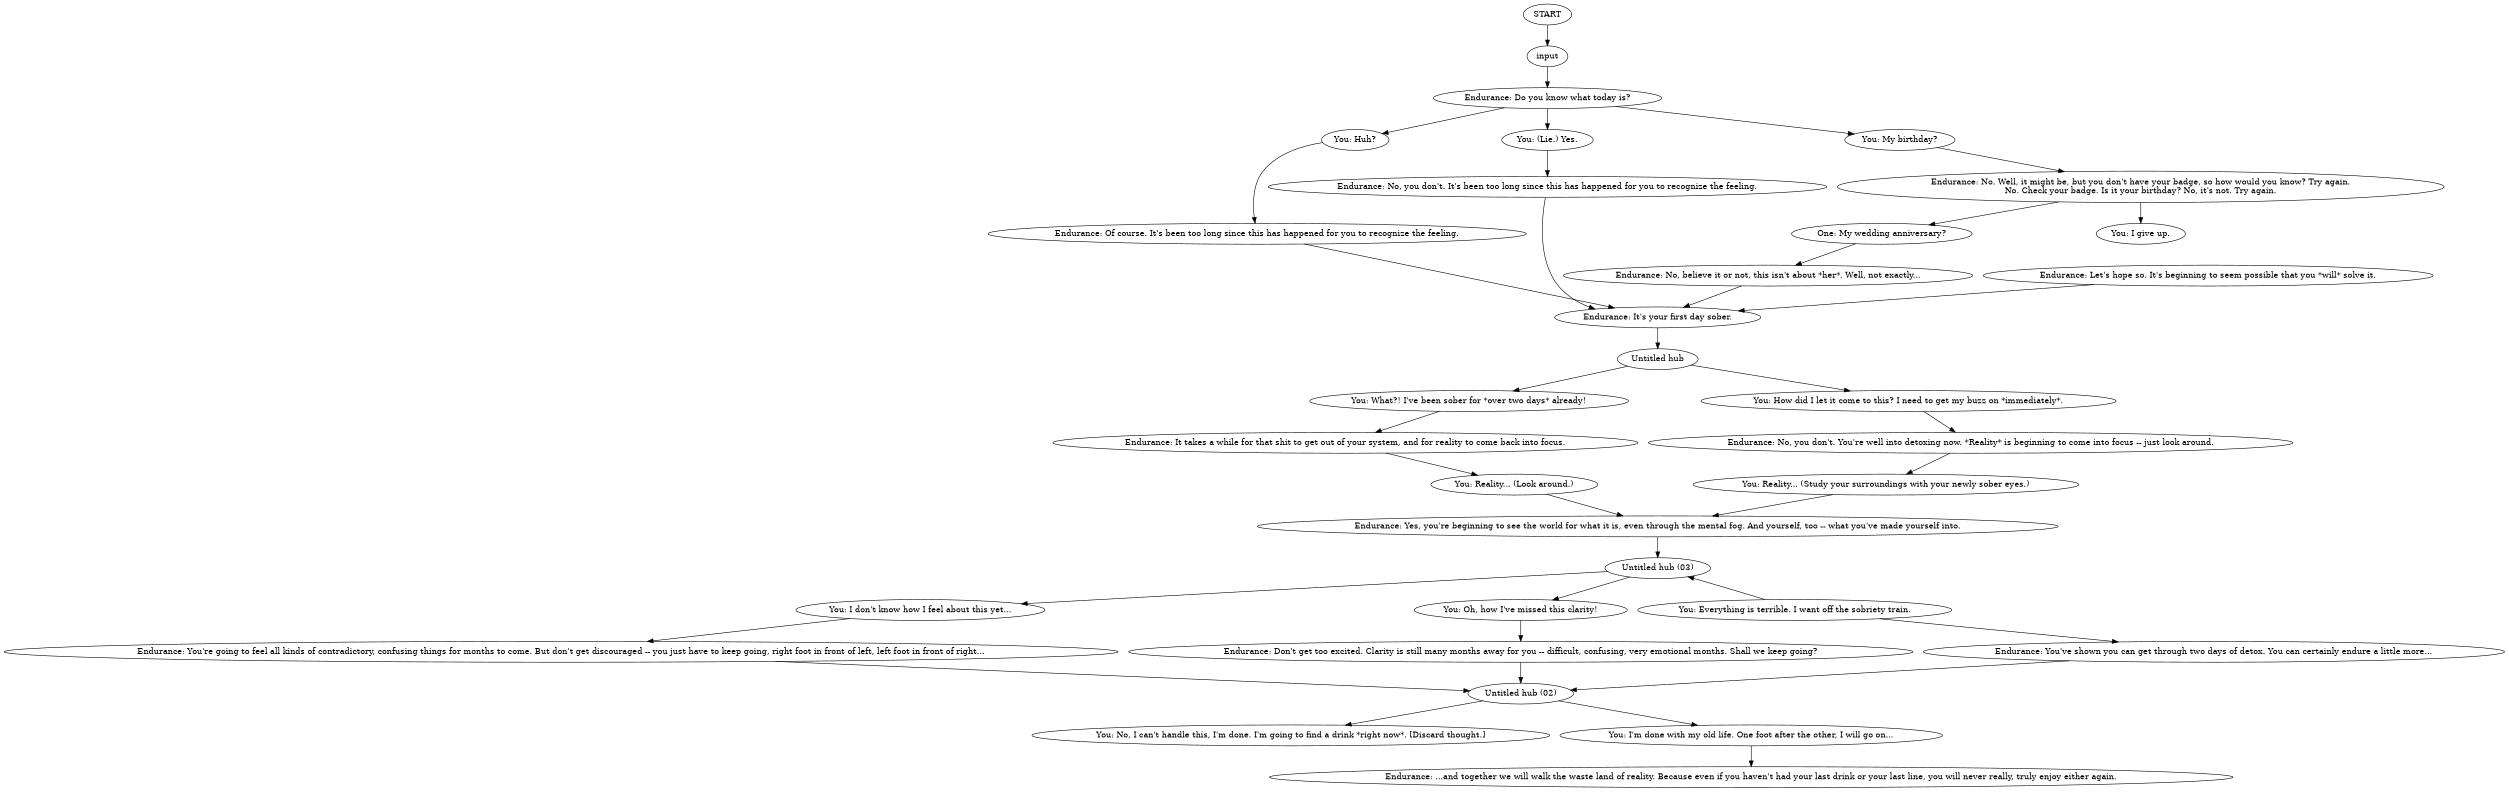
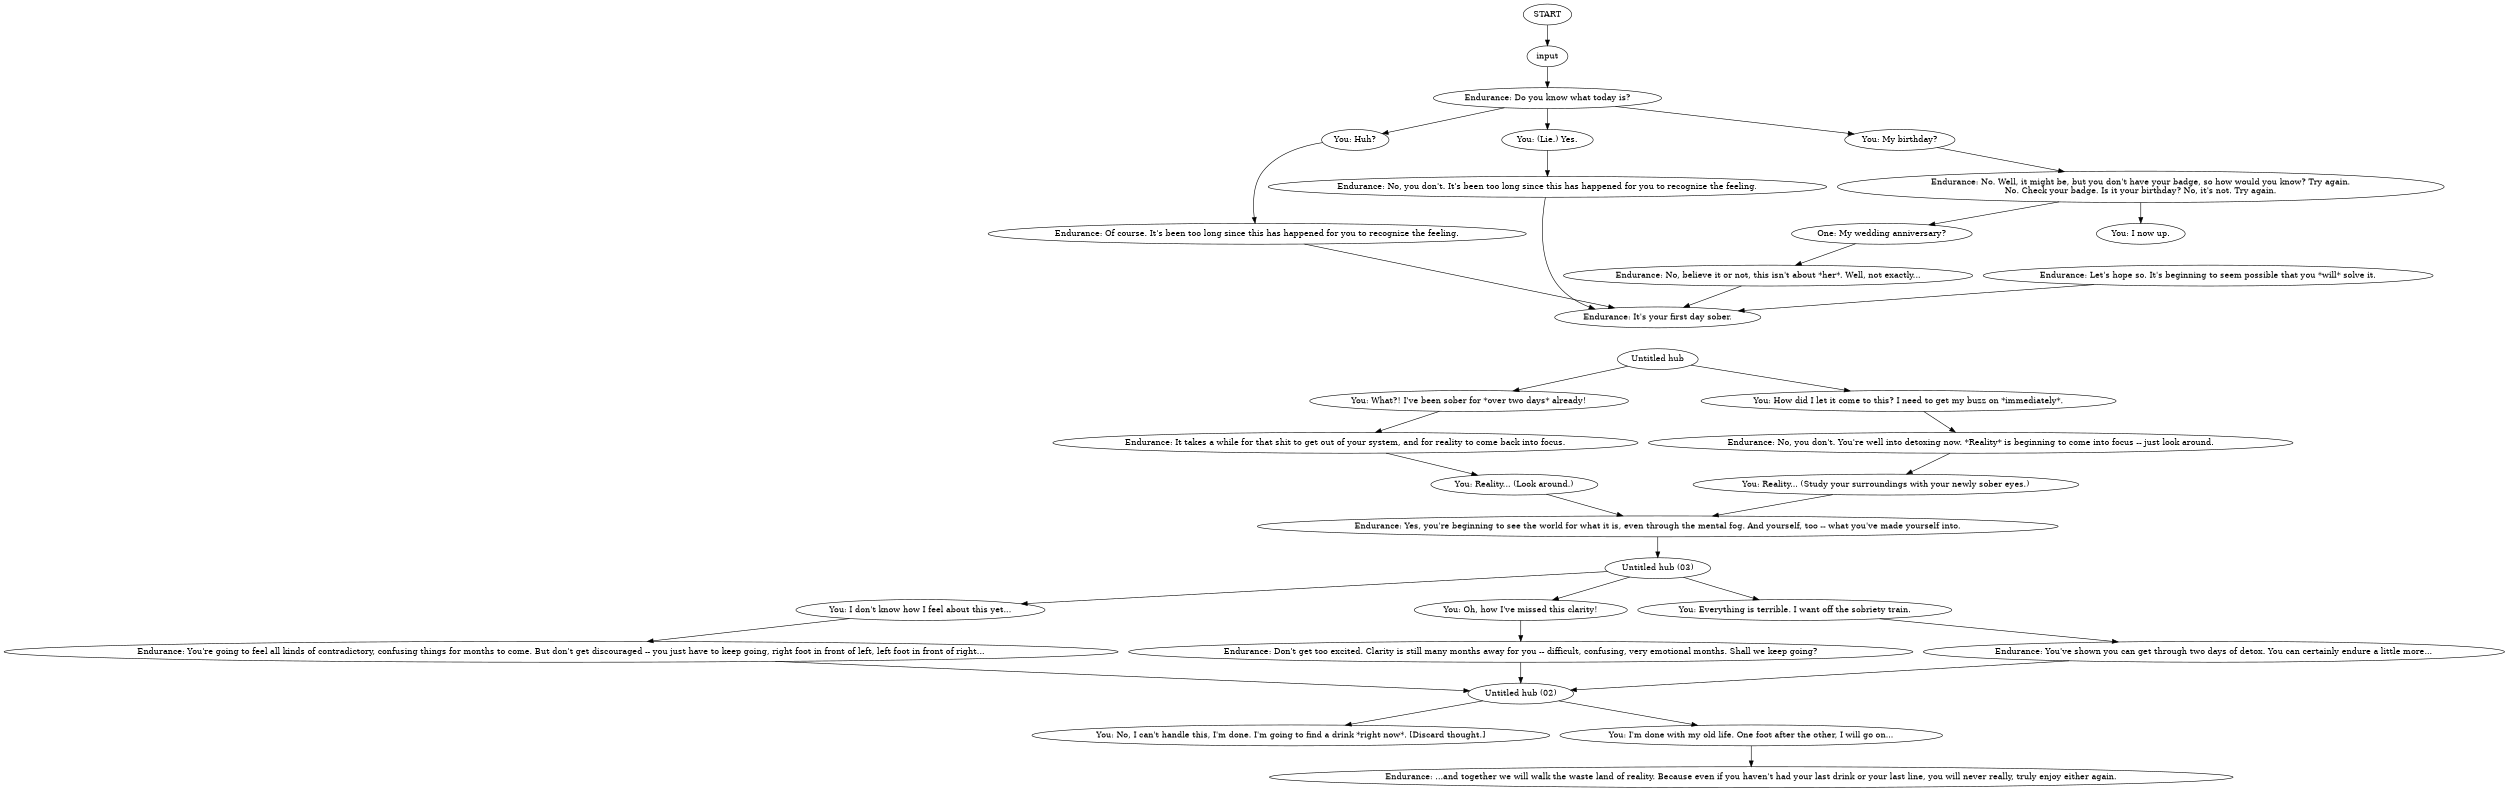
(2141, 234) -> (2141, 234)
(1658, 335) -> none
(1730, 589) -> (1718, 588)
